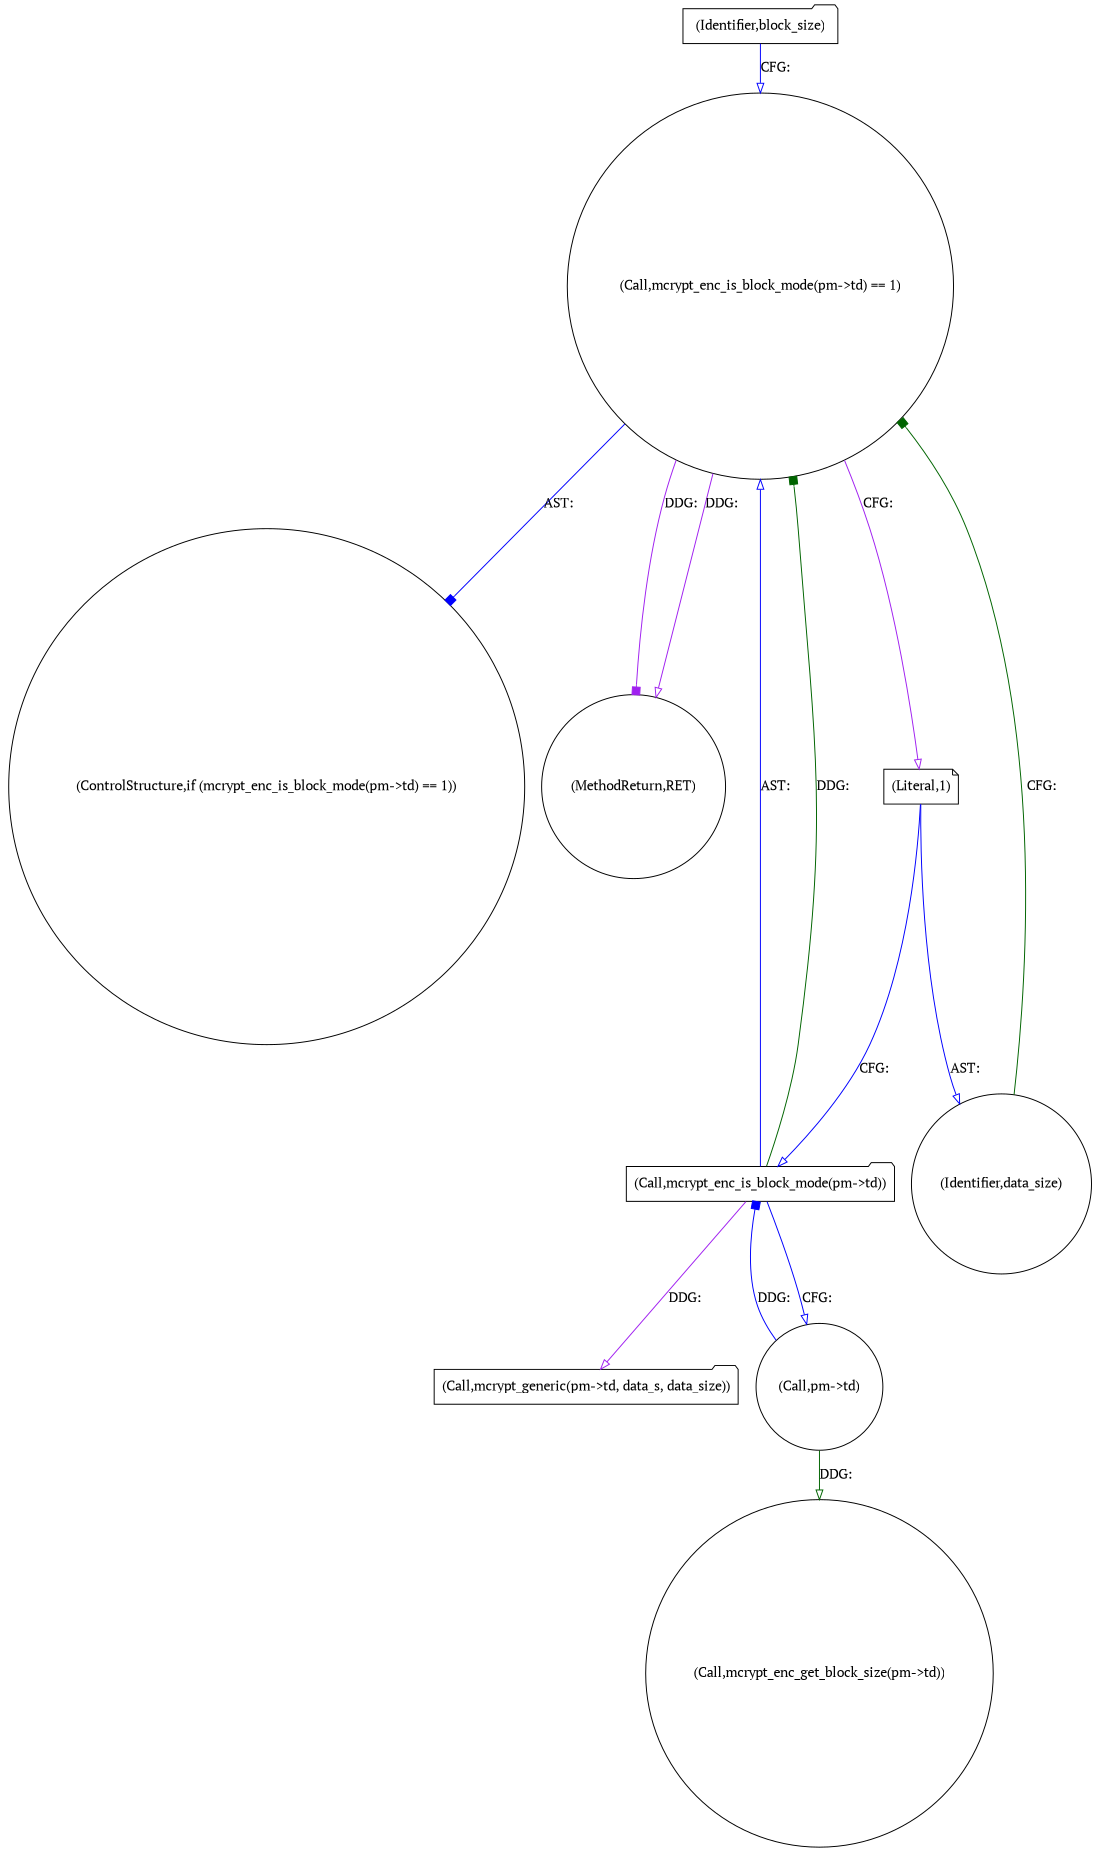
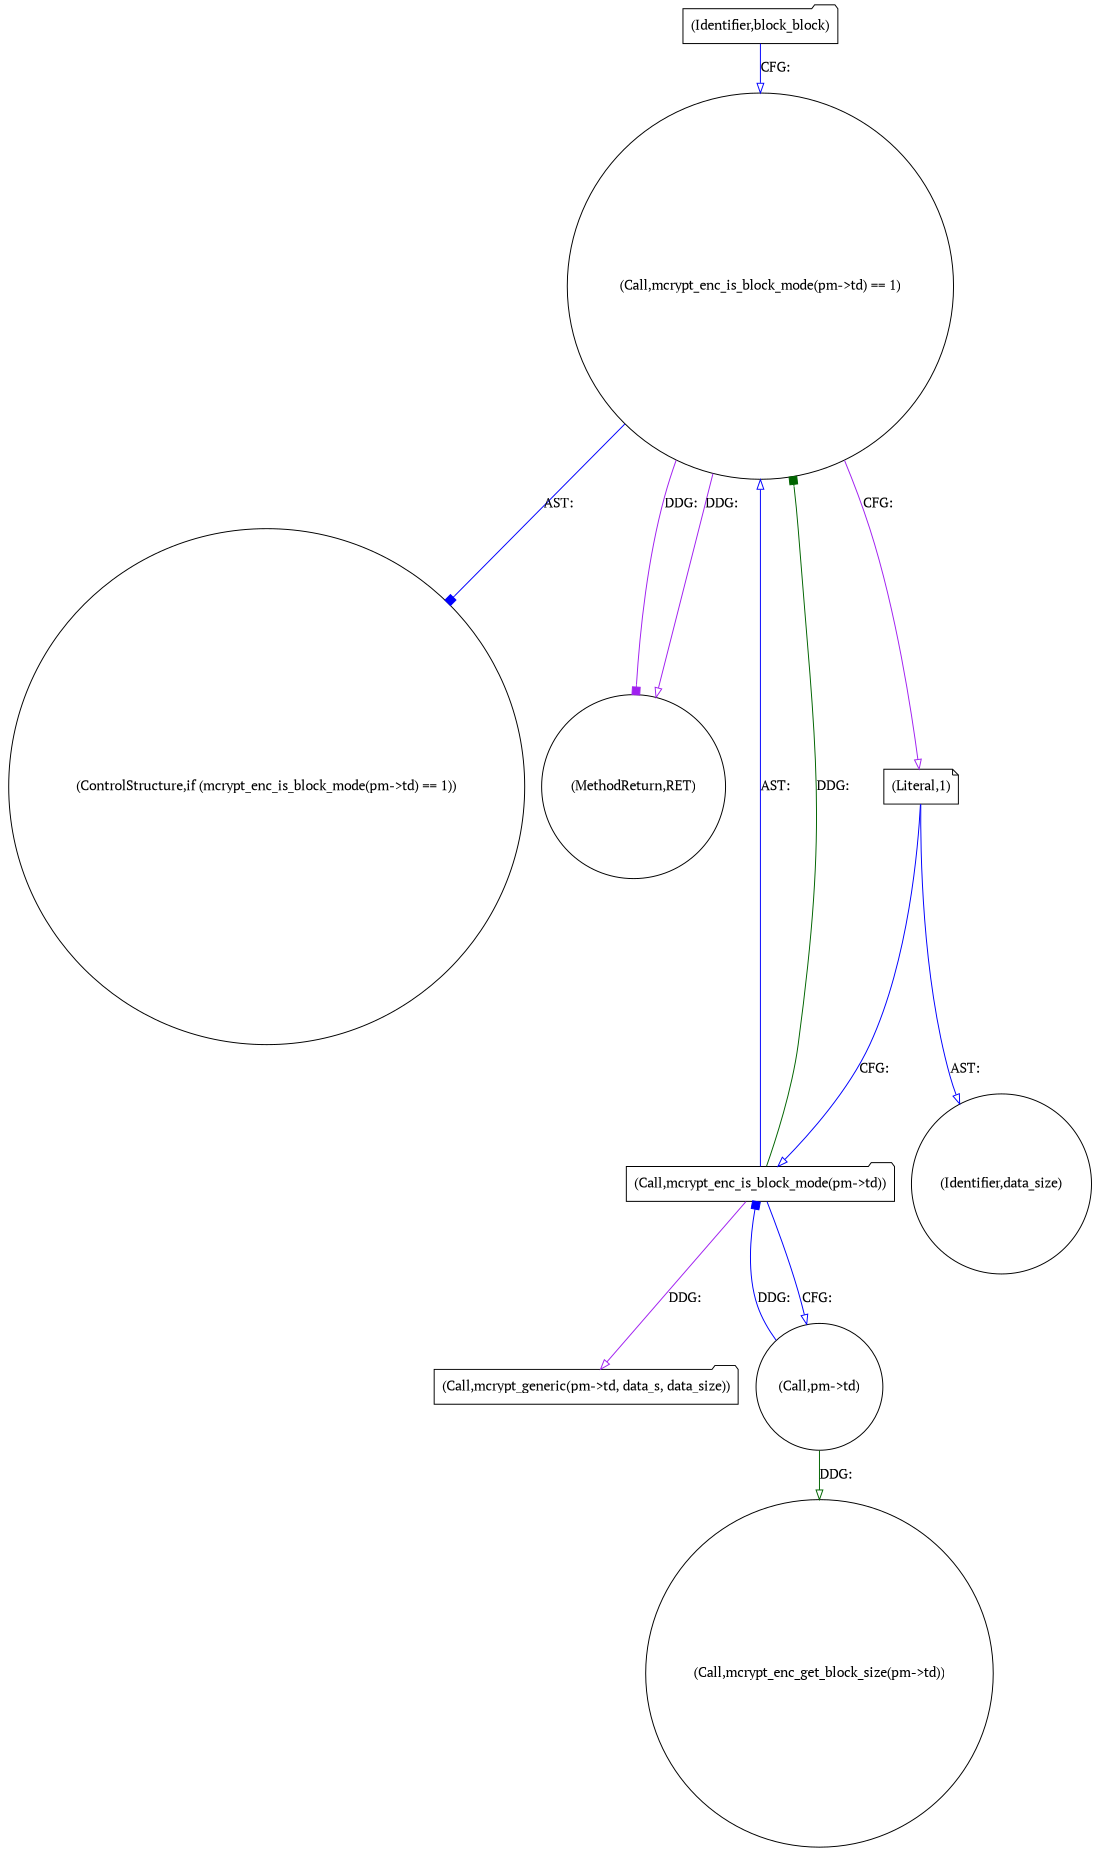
(760, 26) -> (760, 26)
(1018, 750) -> none
